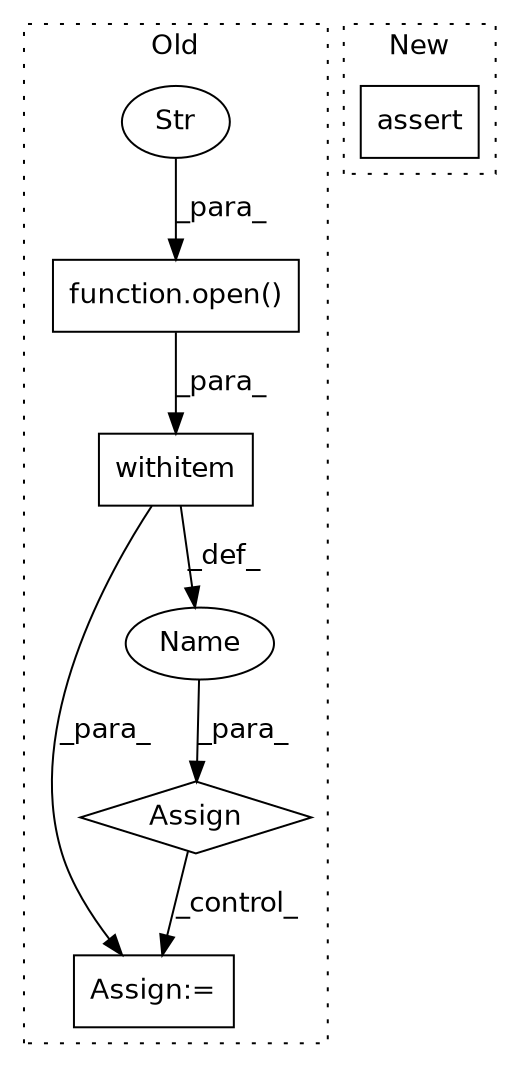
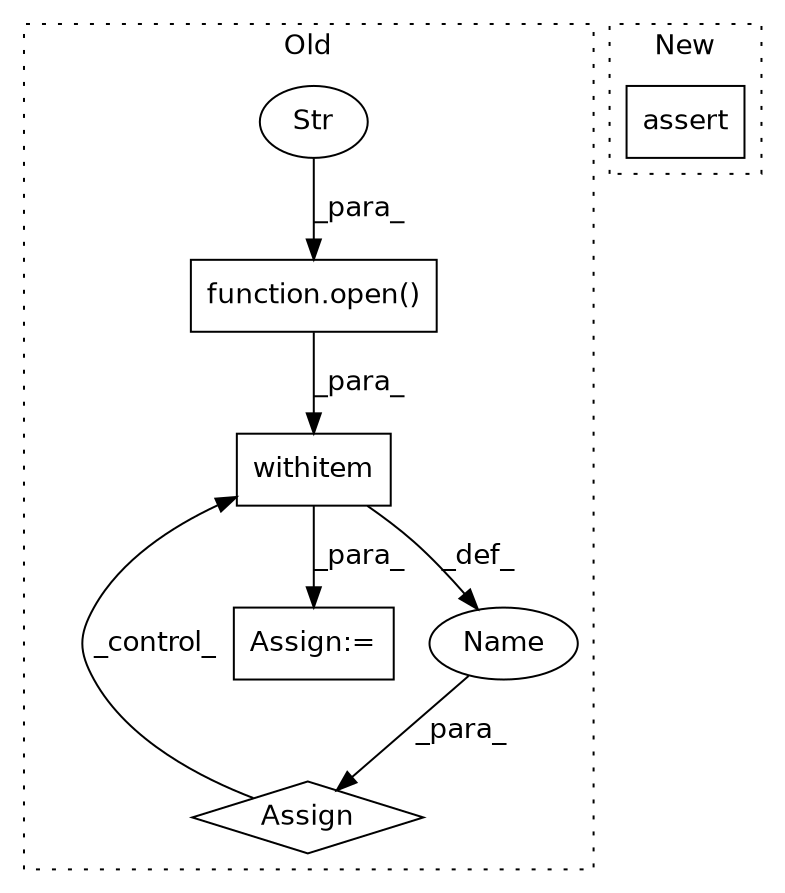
(178, 893) -> (86, 663)
